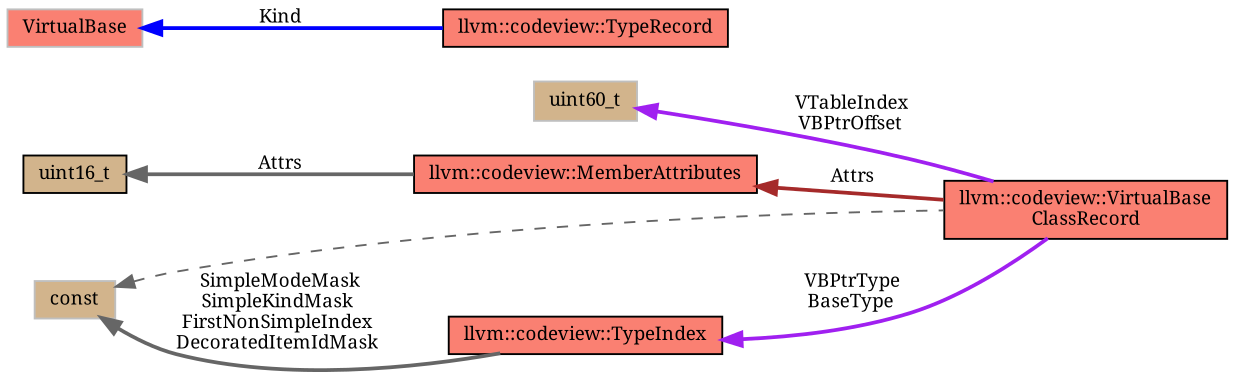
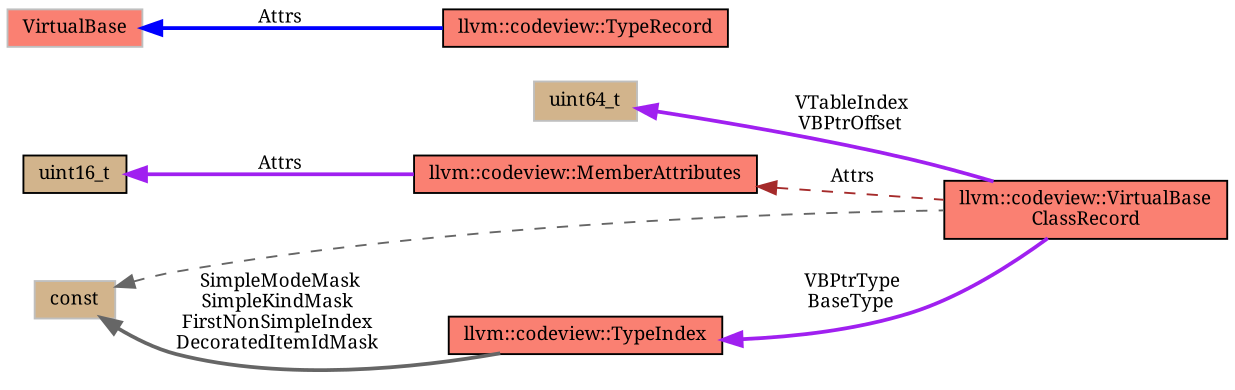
(278, 18) -> (278, 18)
(586, 101) -> (586, 101)
(280, 174) -> (280, 174)
(860, 194) -> (860, 194)
